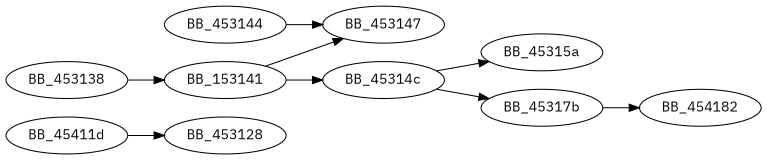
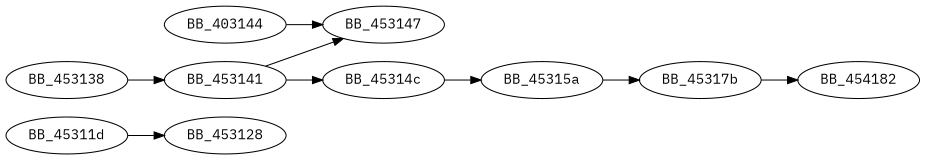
(225, 25) -> (225, 25)
(225, 80) -> (225, 80)
(458, 93) -> (616, 80)
(67, 135) -> (67, 135)
